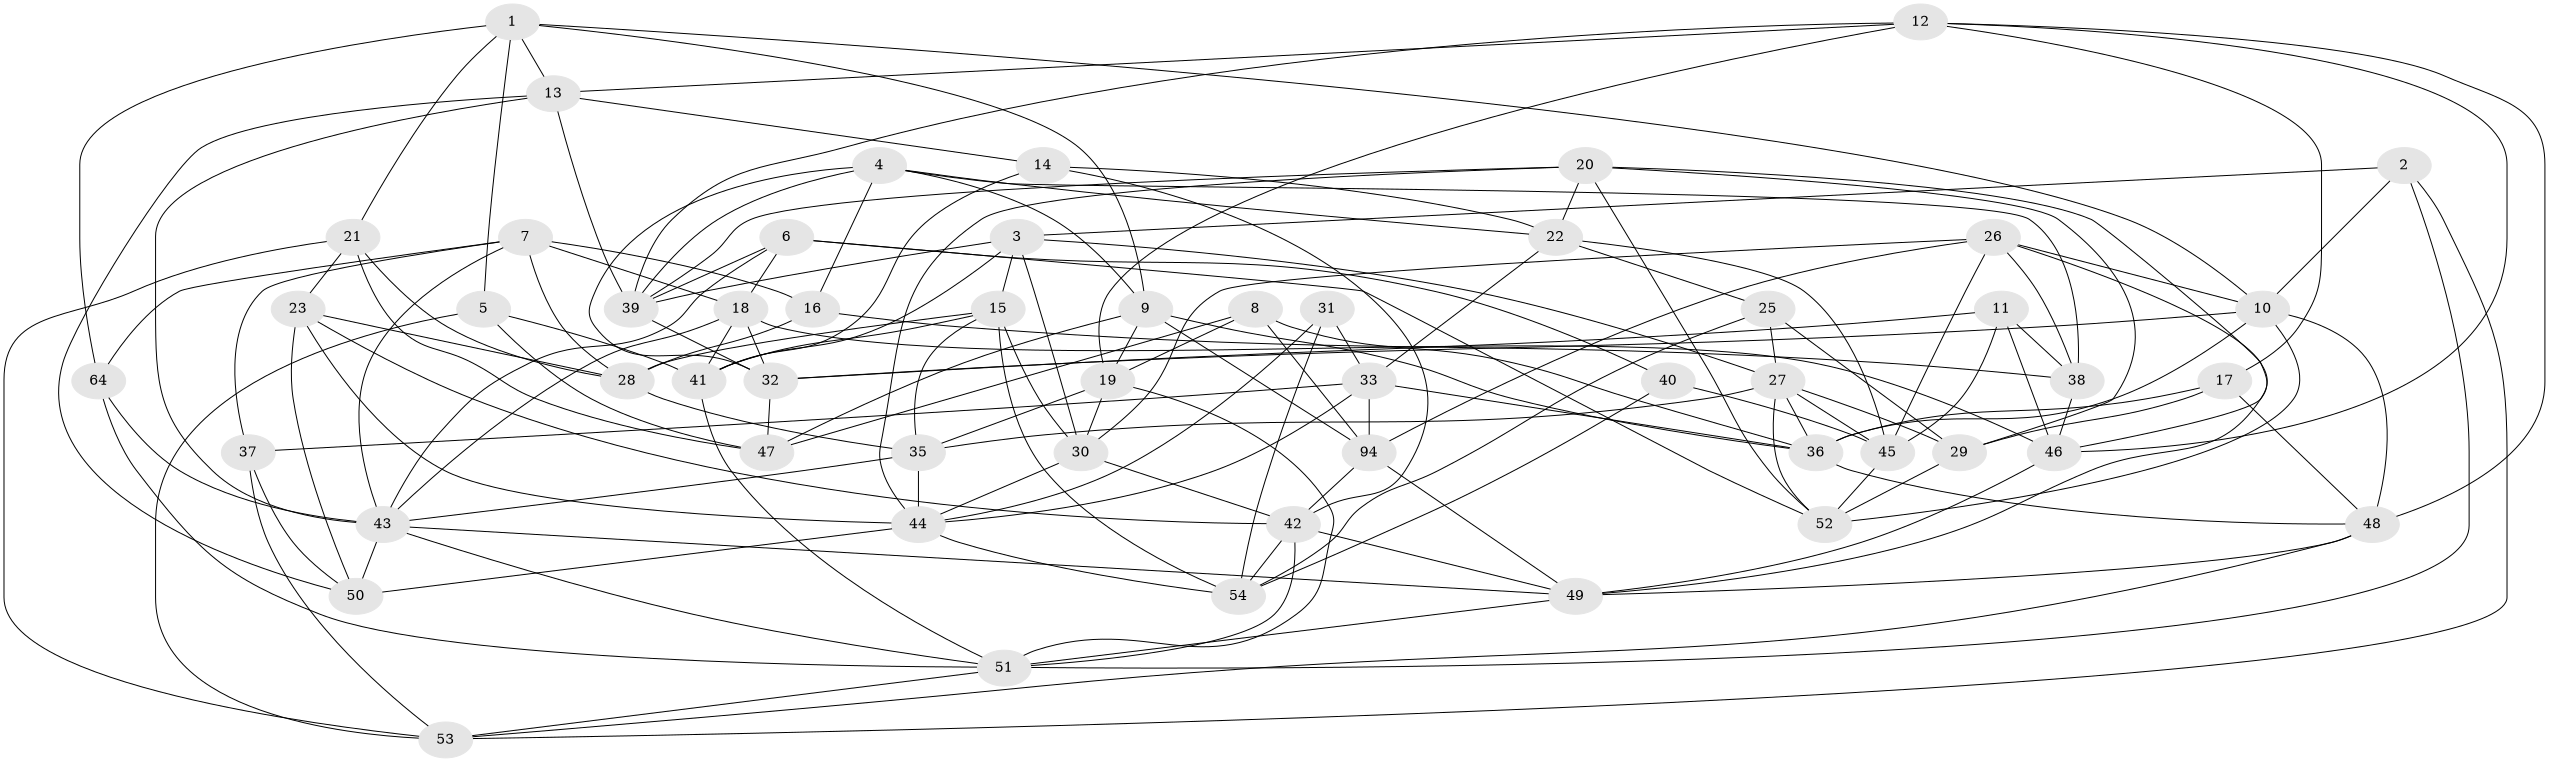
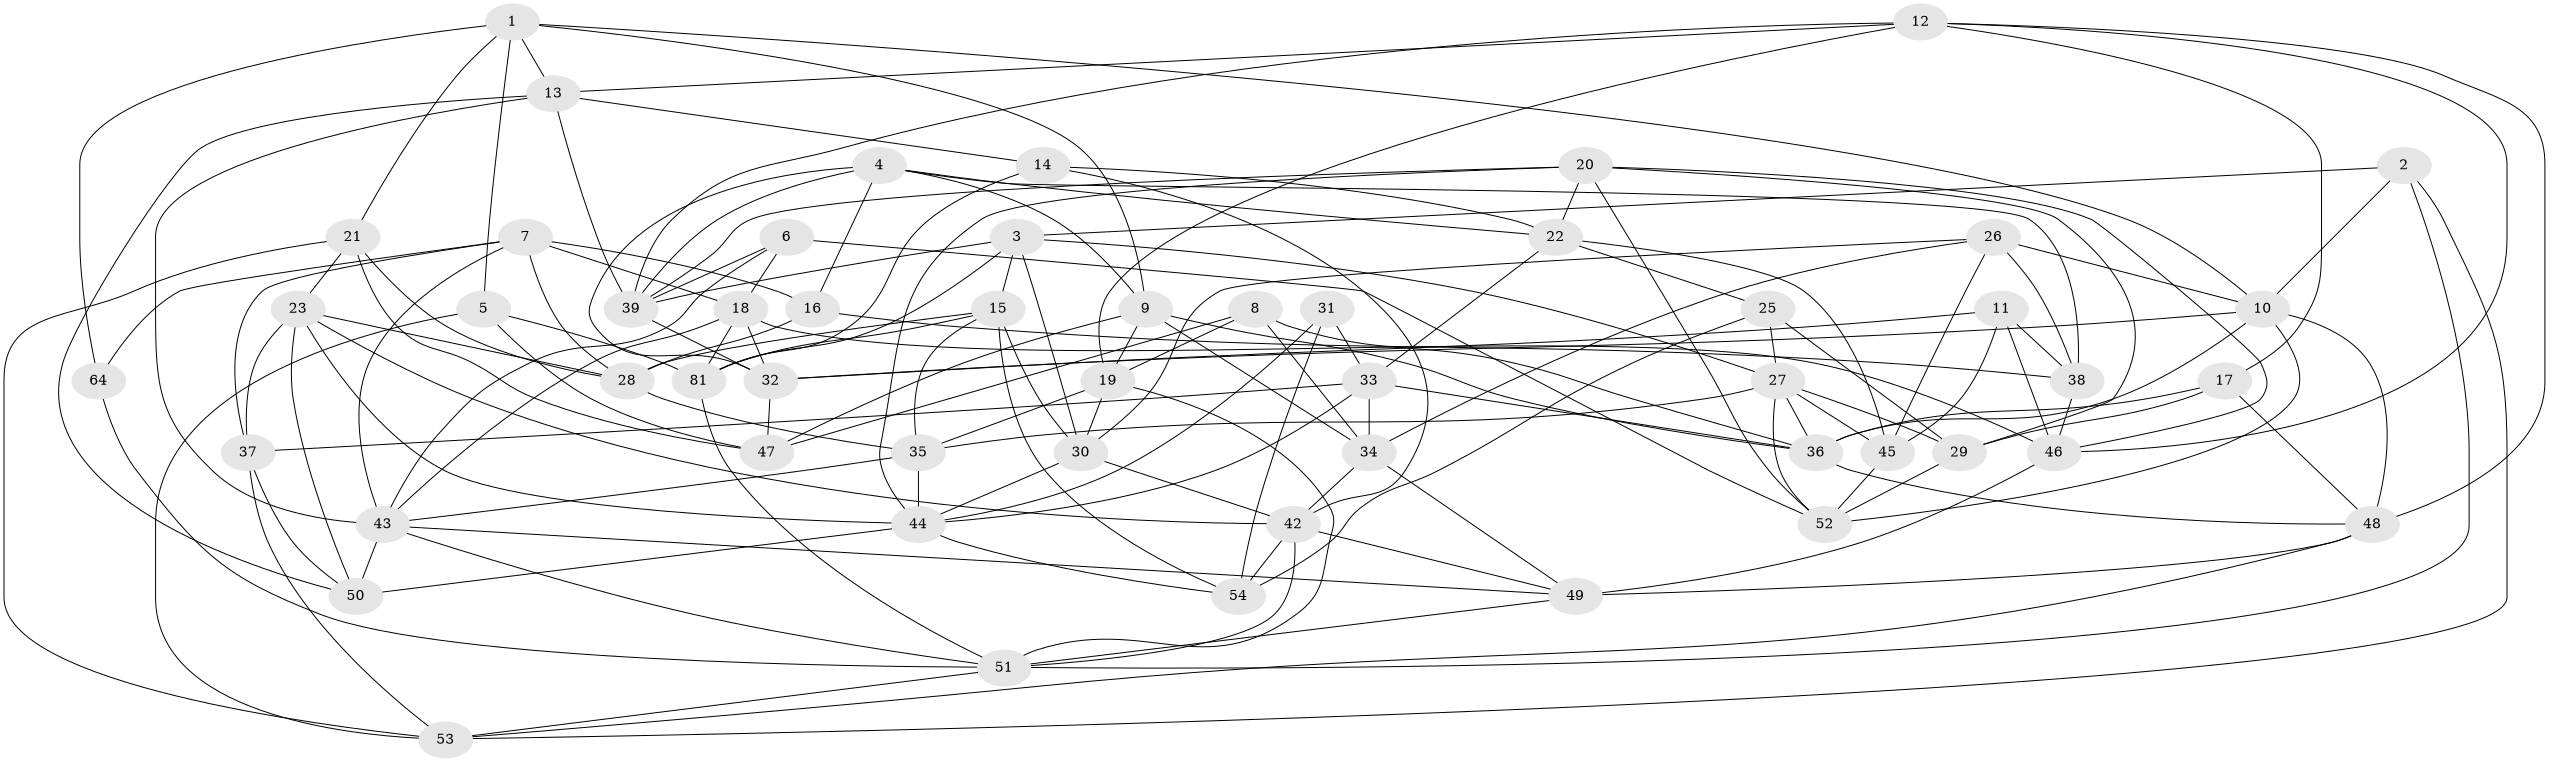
none -> (251, 375)
(699, 381) -> (699, 381)
(1668, 381) -> none
(1369, 453) -> (1369, 453)
(2088, 472) -> none
(217, 489) -> none
